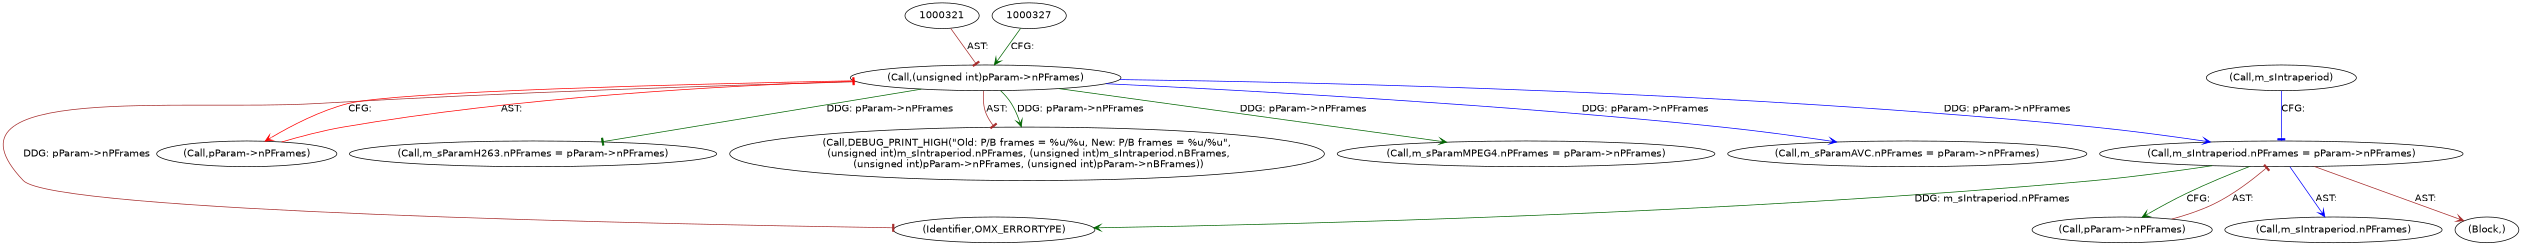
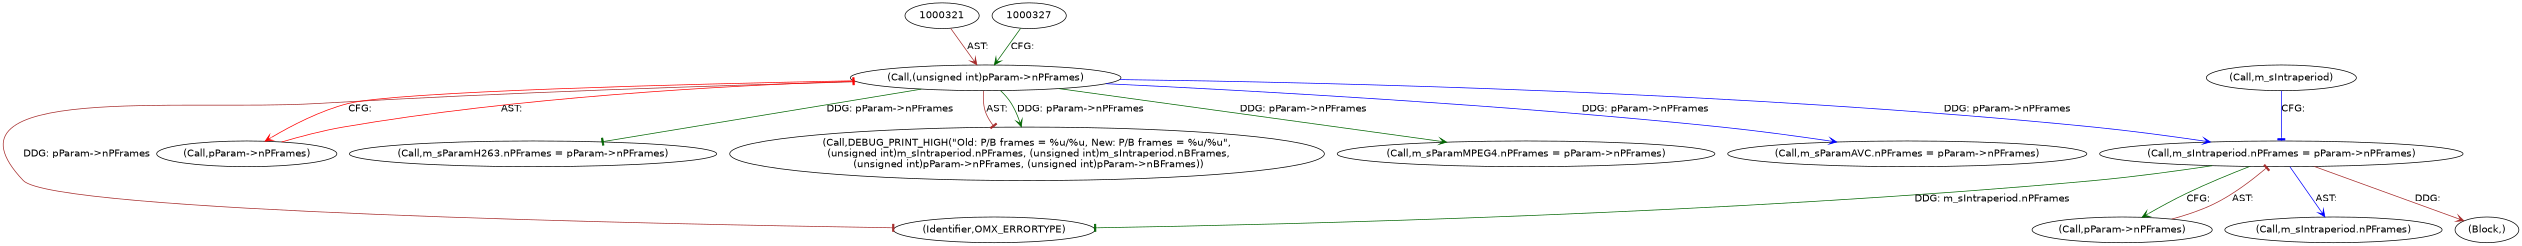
(963, 45) -> (962, 44)
(2427, 199) -> (2430, 199)
(1657, 210) -> (1656, 210)
